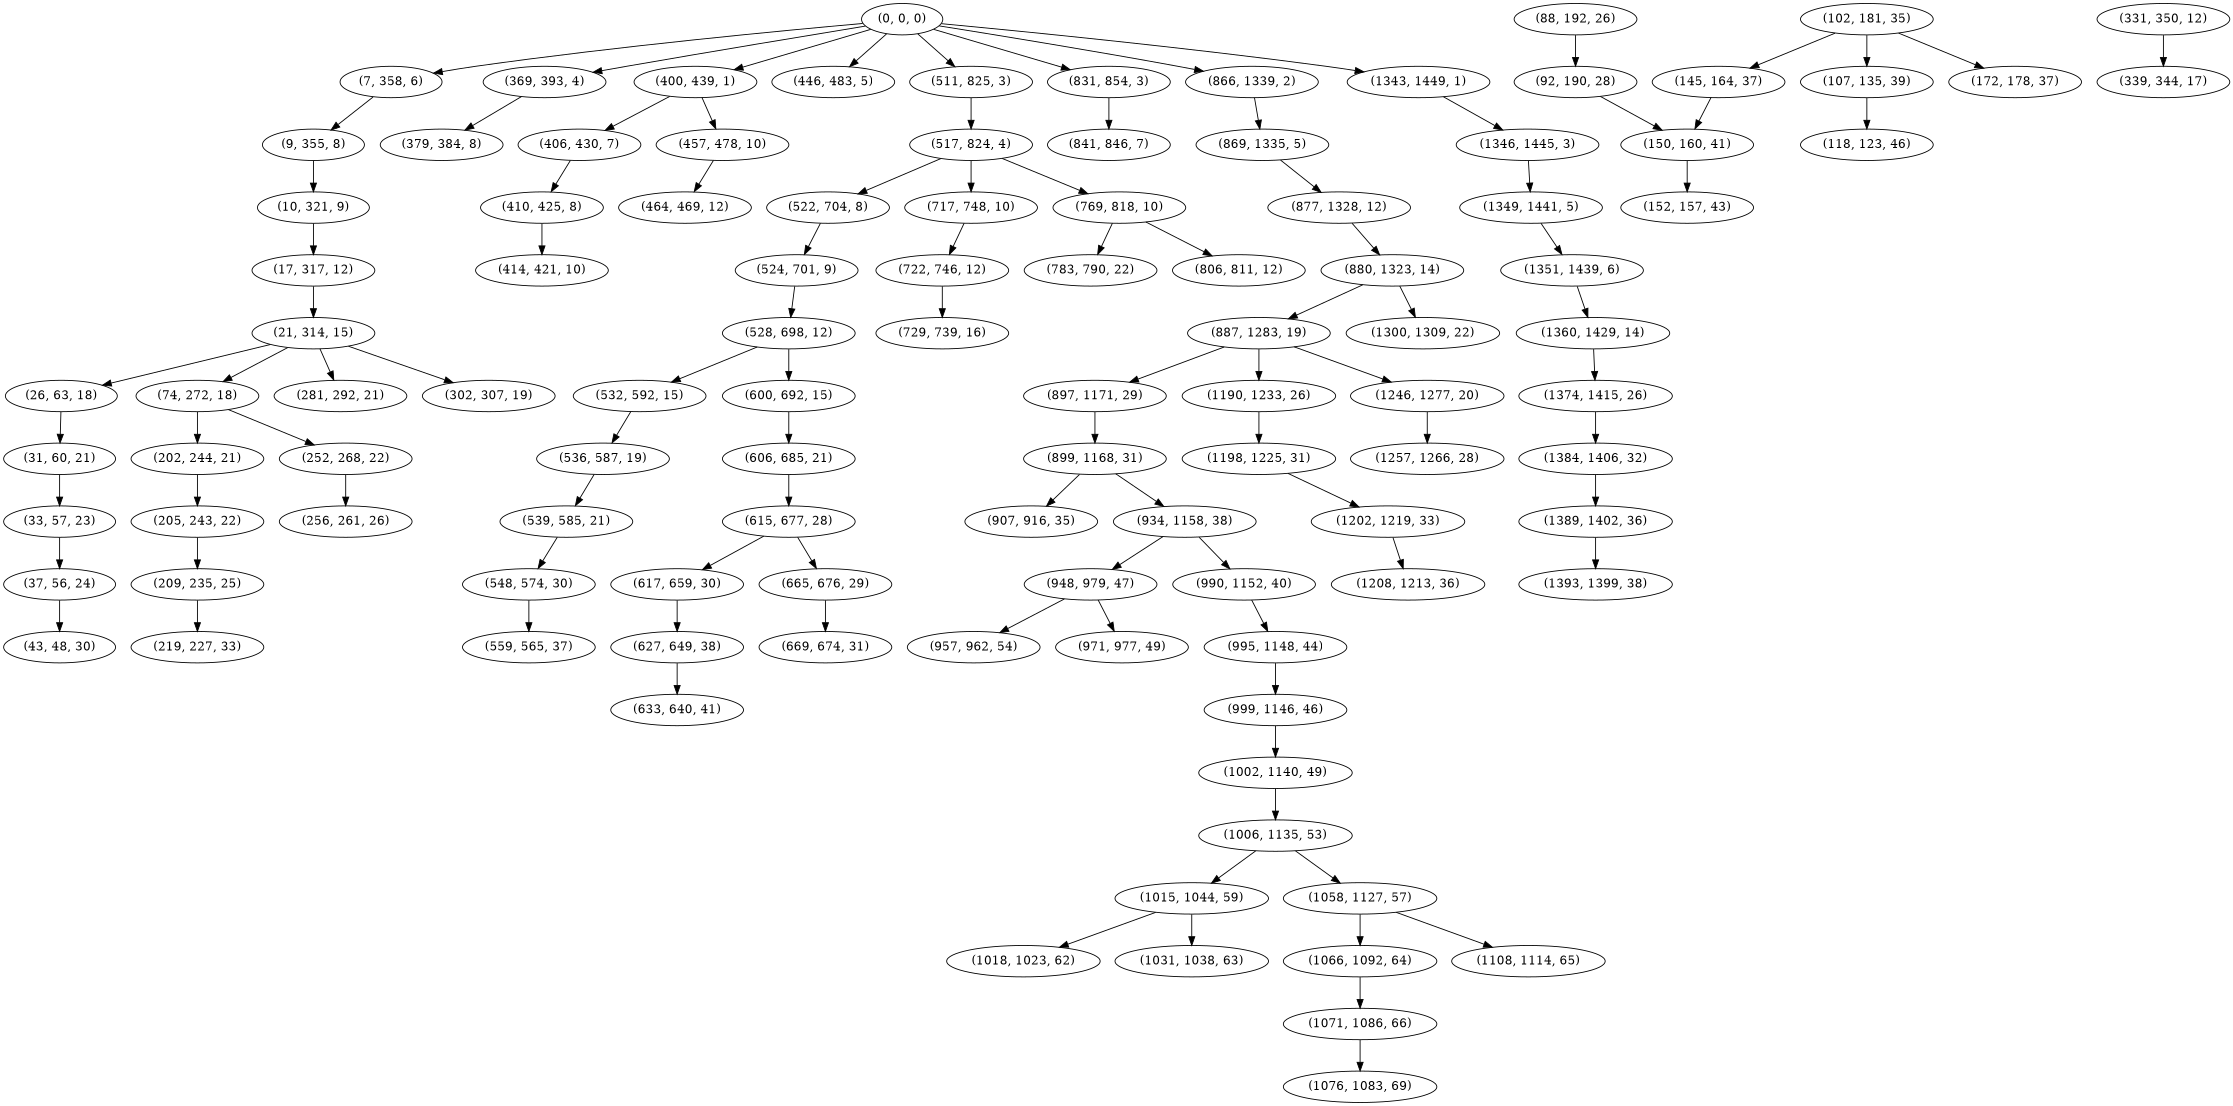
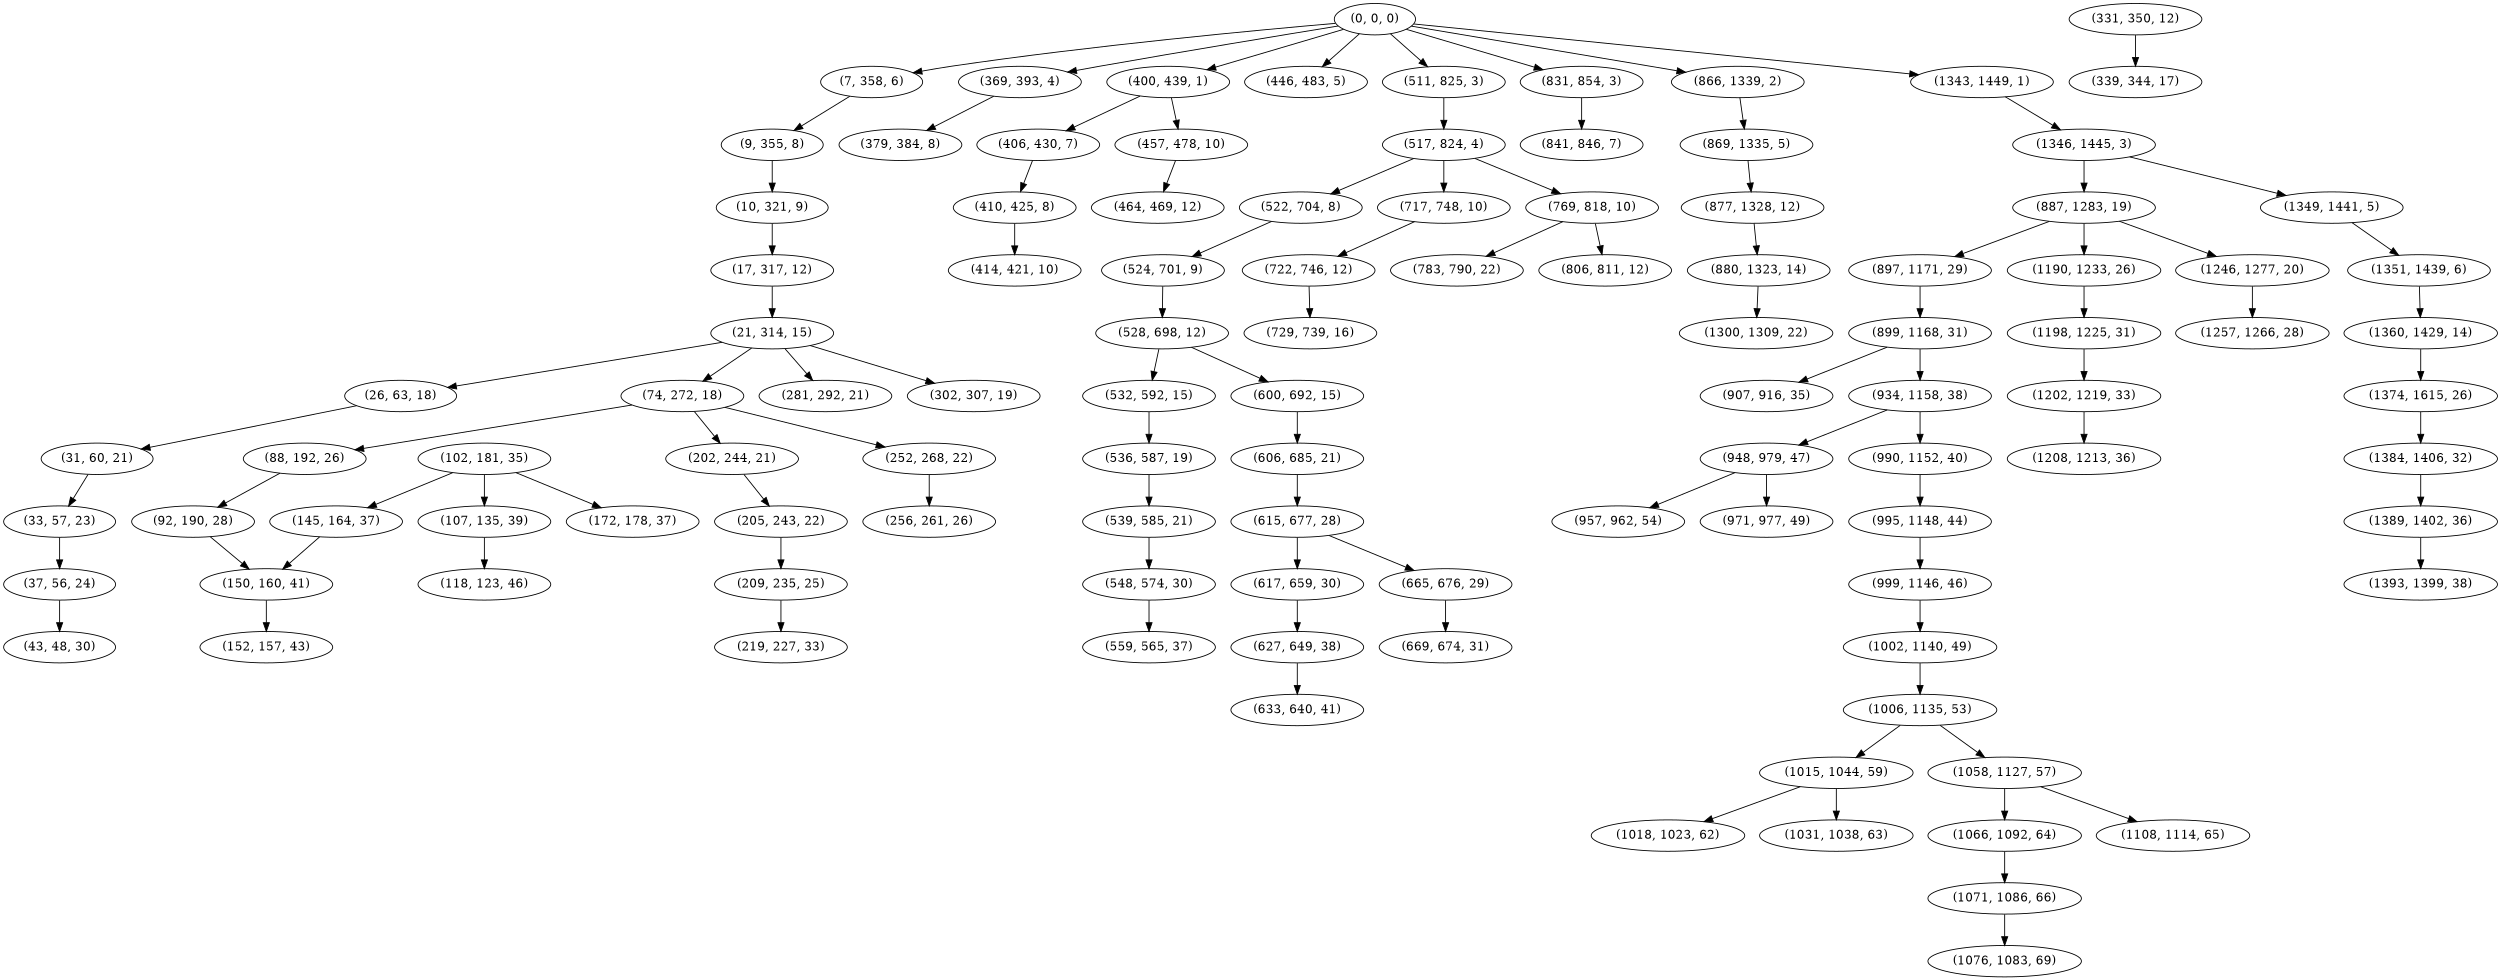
(1330, 300) -> (2084, 172)
(1596, 396) -> (2421, 396)
none -> (498, 427)
